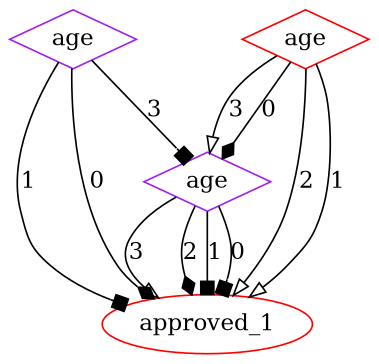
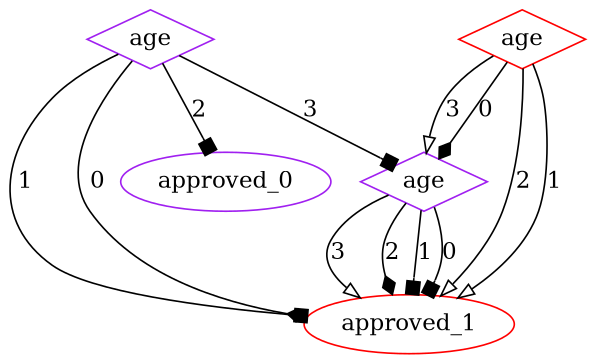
none -> (226, 182)
